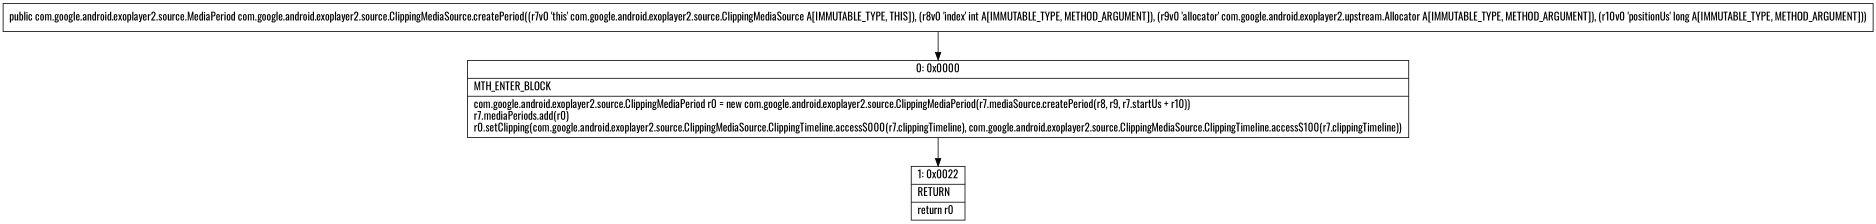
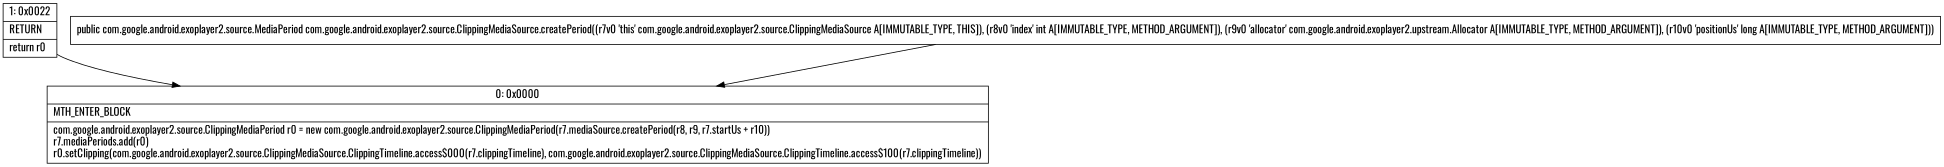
(938, 148) -> (114, 73)
